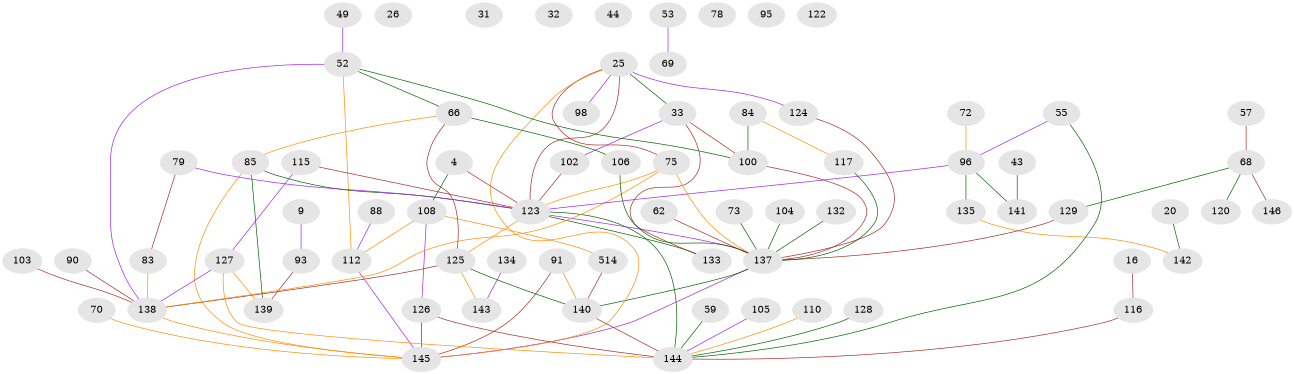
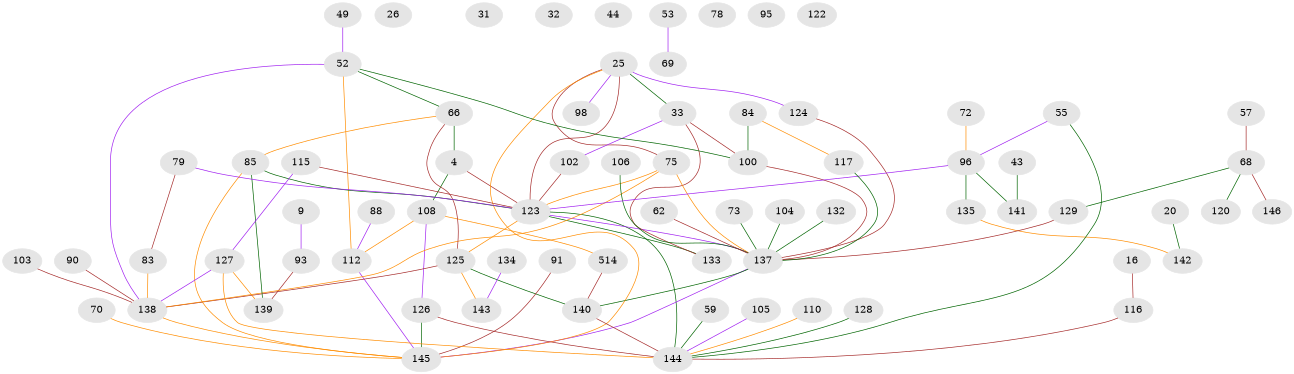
(539, 135) -> (454, 138)
(570, 285) -> none
